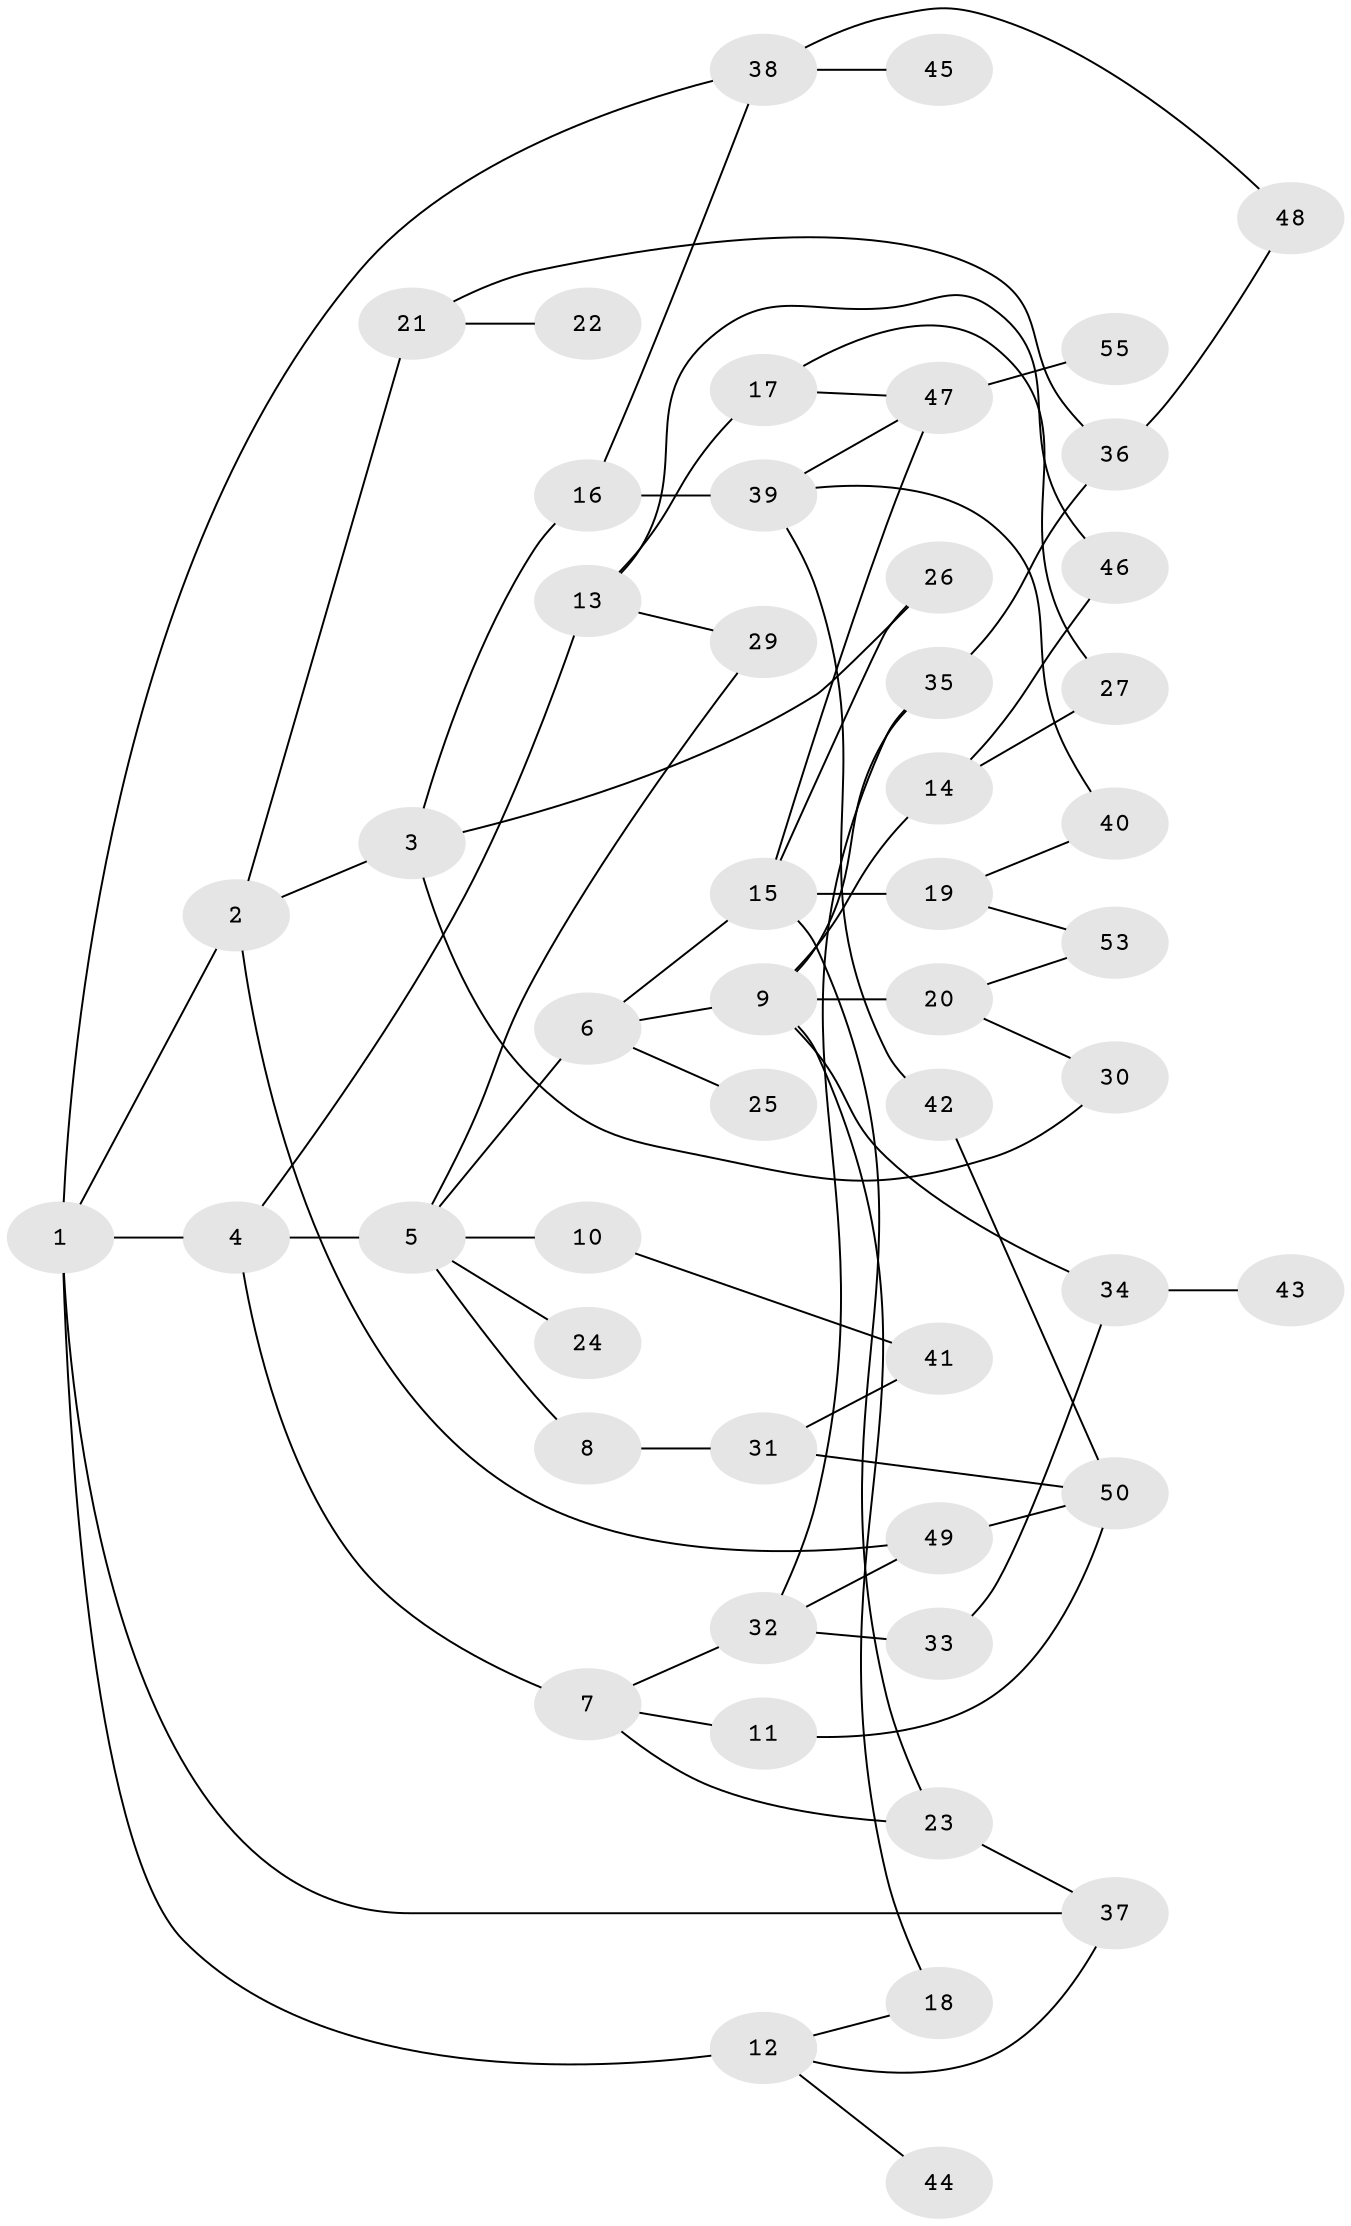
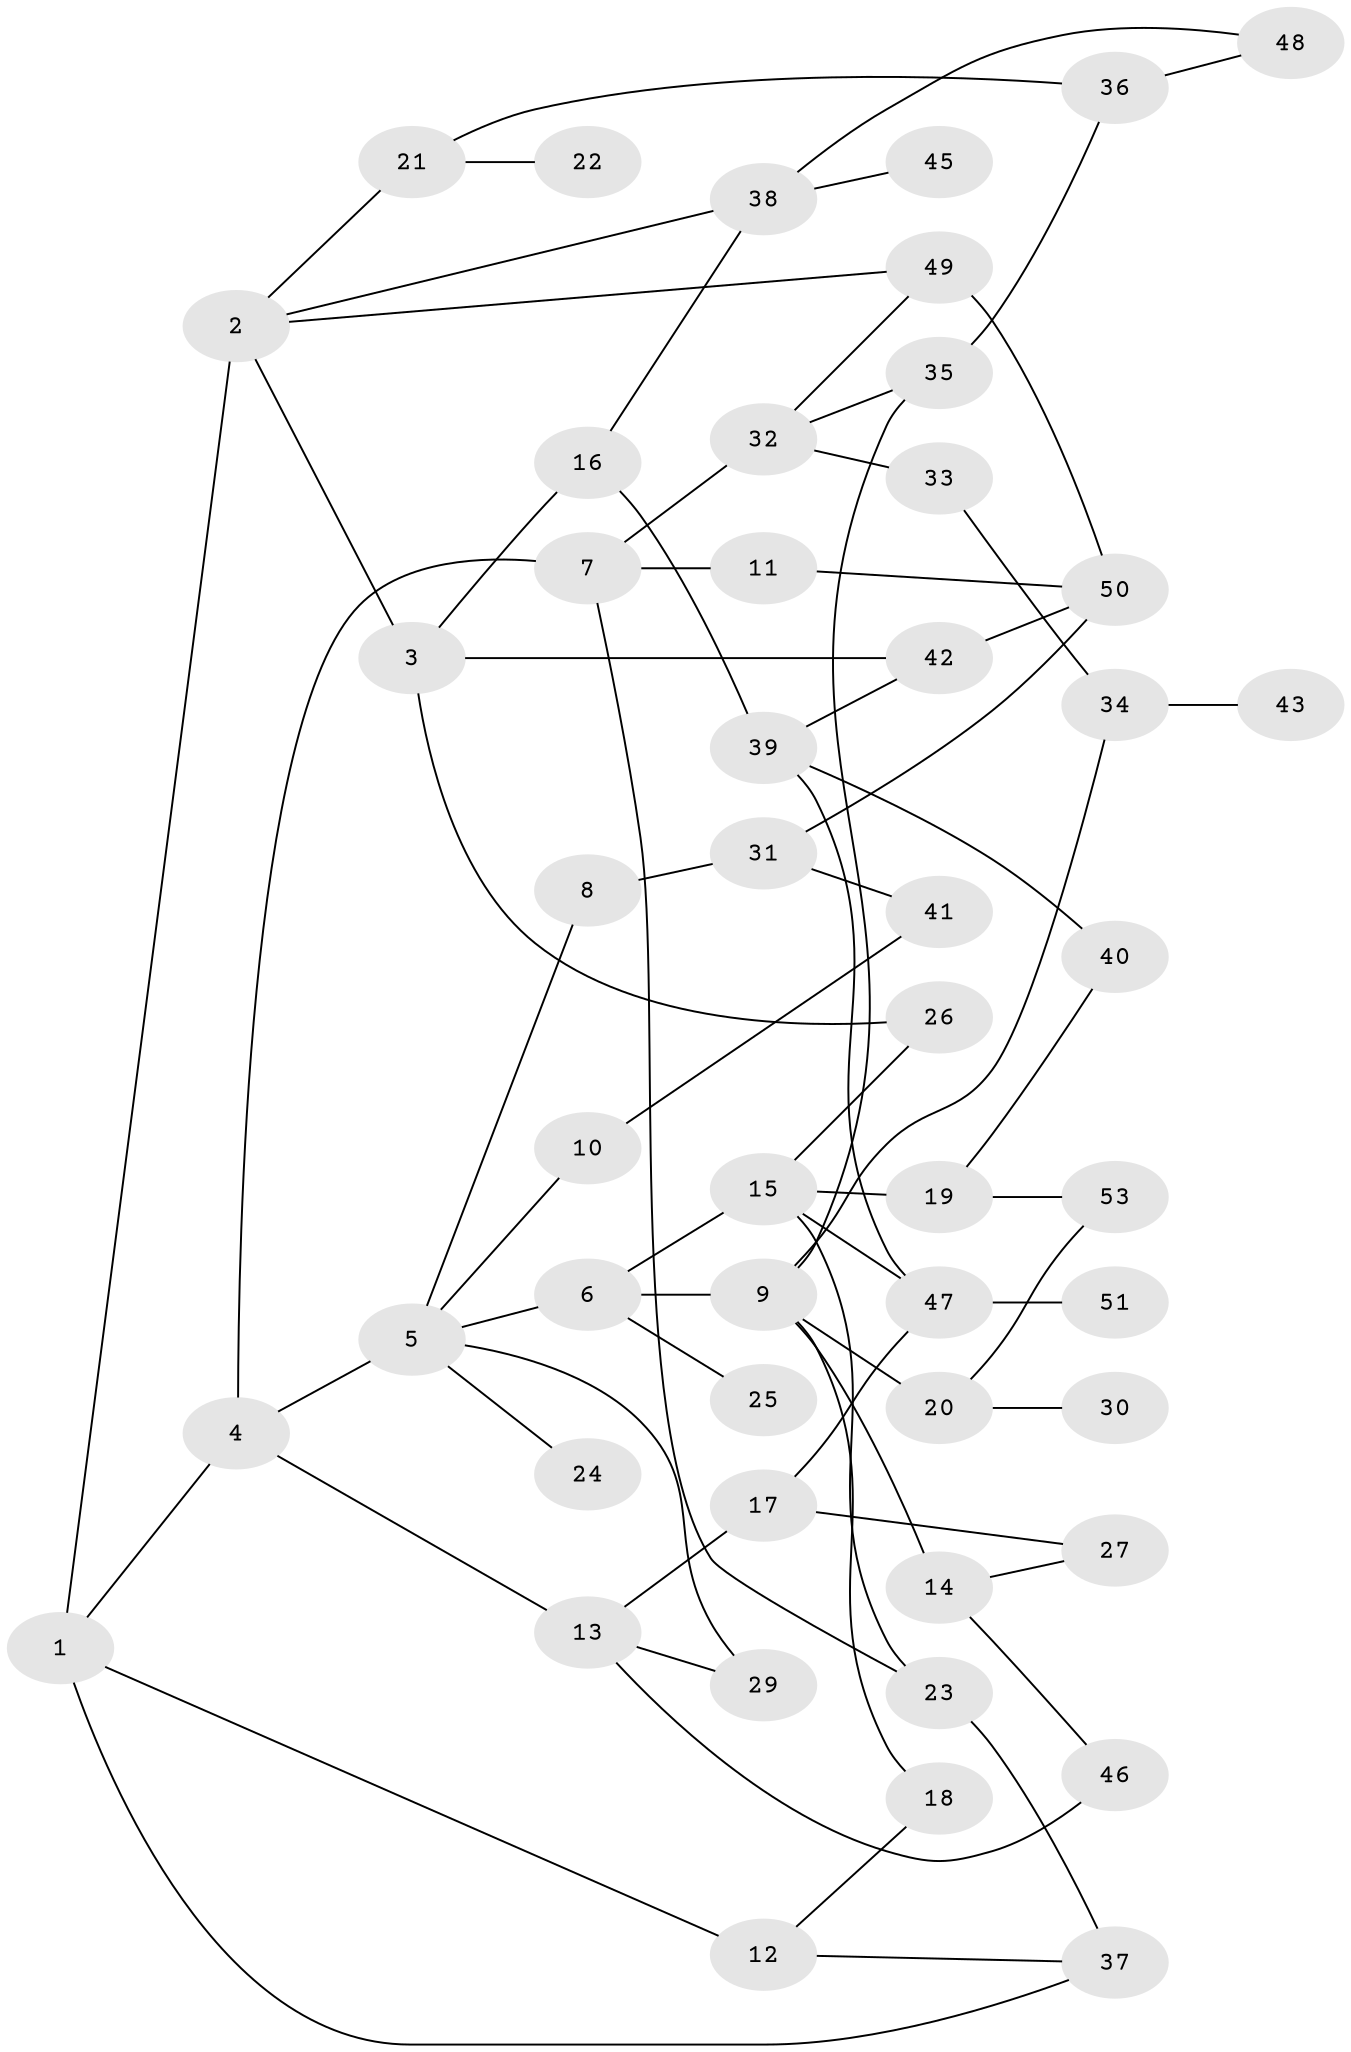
(1115, 349) -> (1115, 1303)
(209, 521) -> (500, 263)
(692, 1154) -> (676, 658)
(939, 2183) -> none
